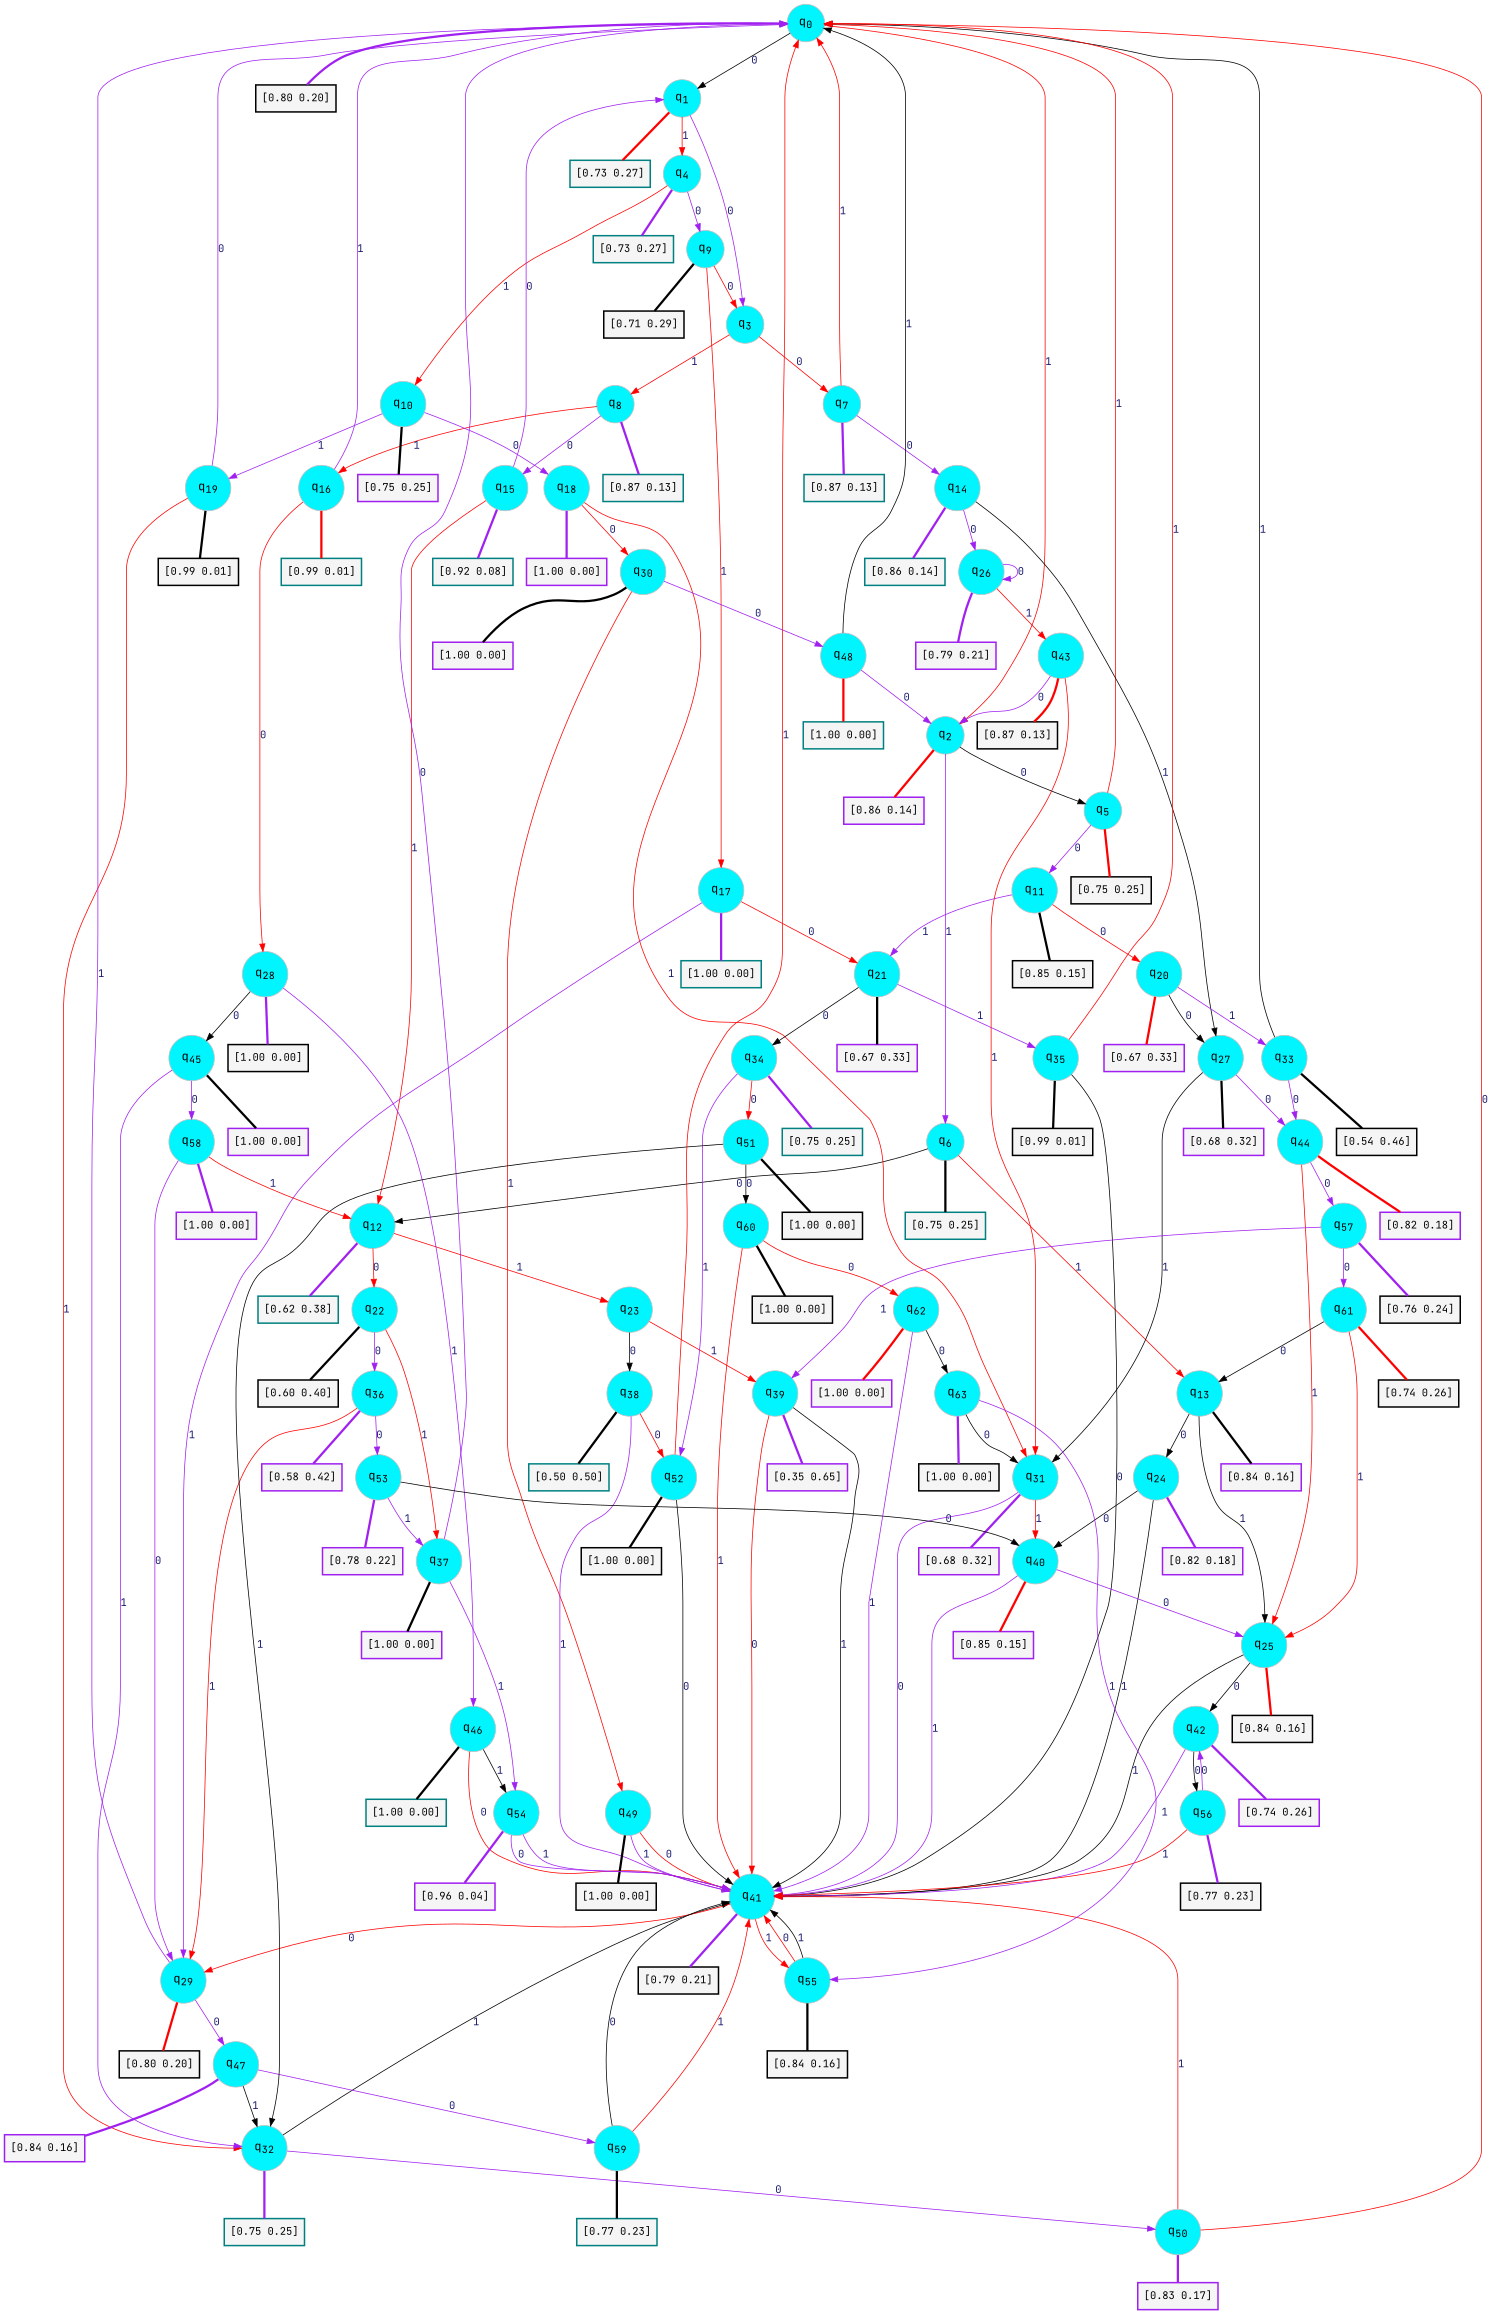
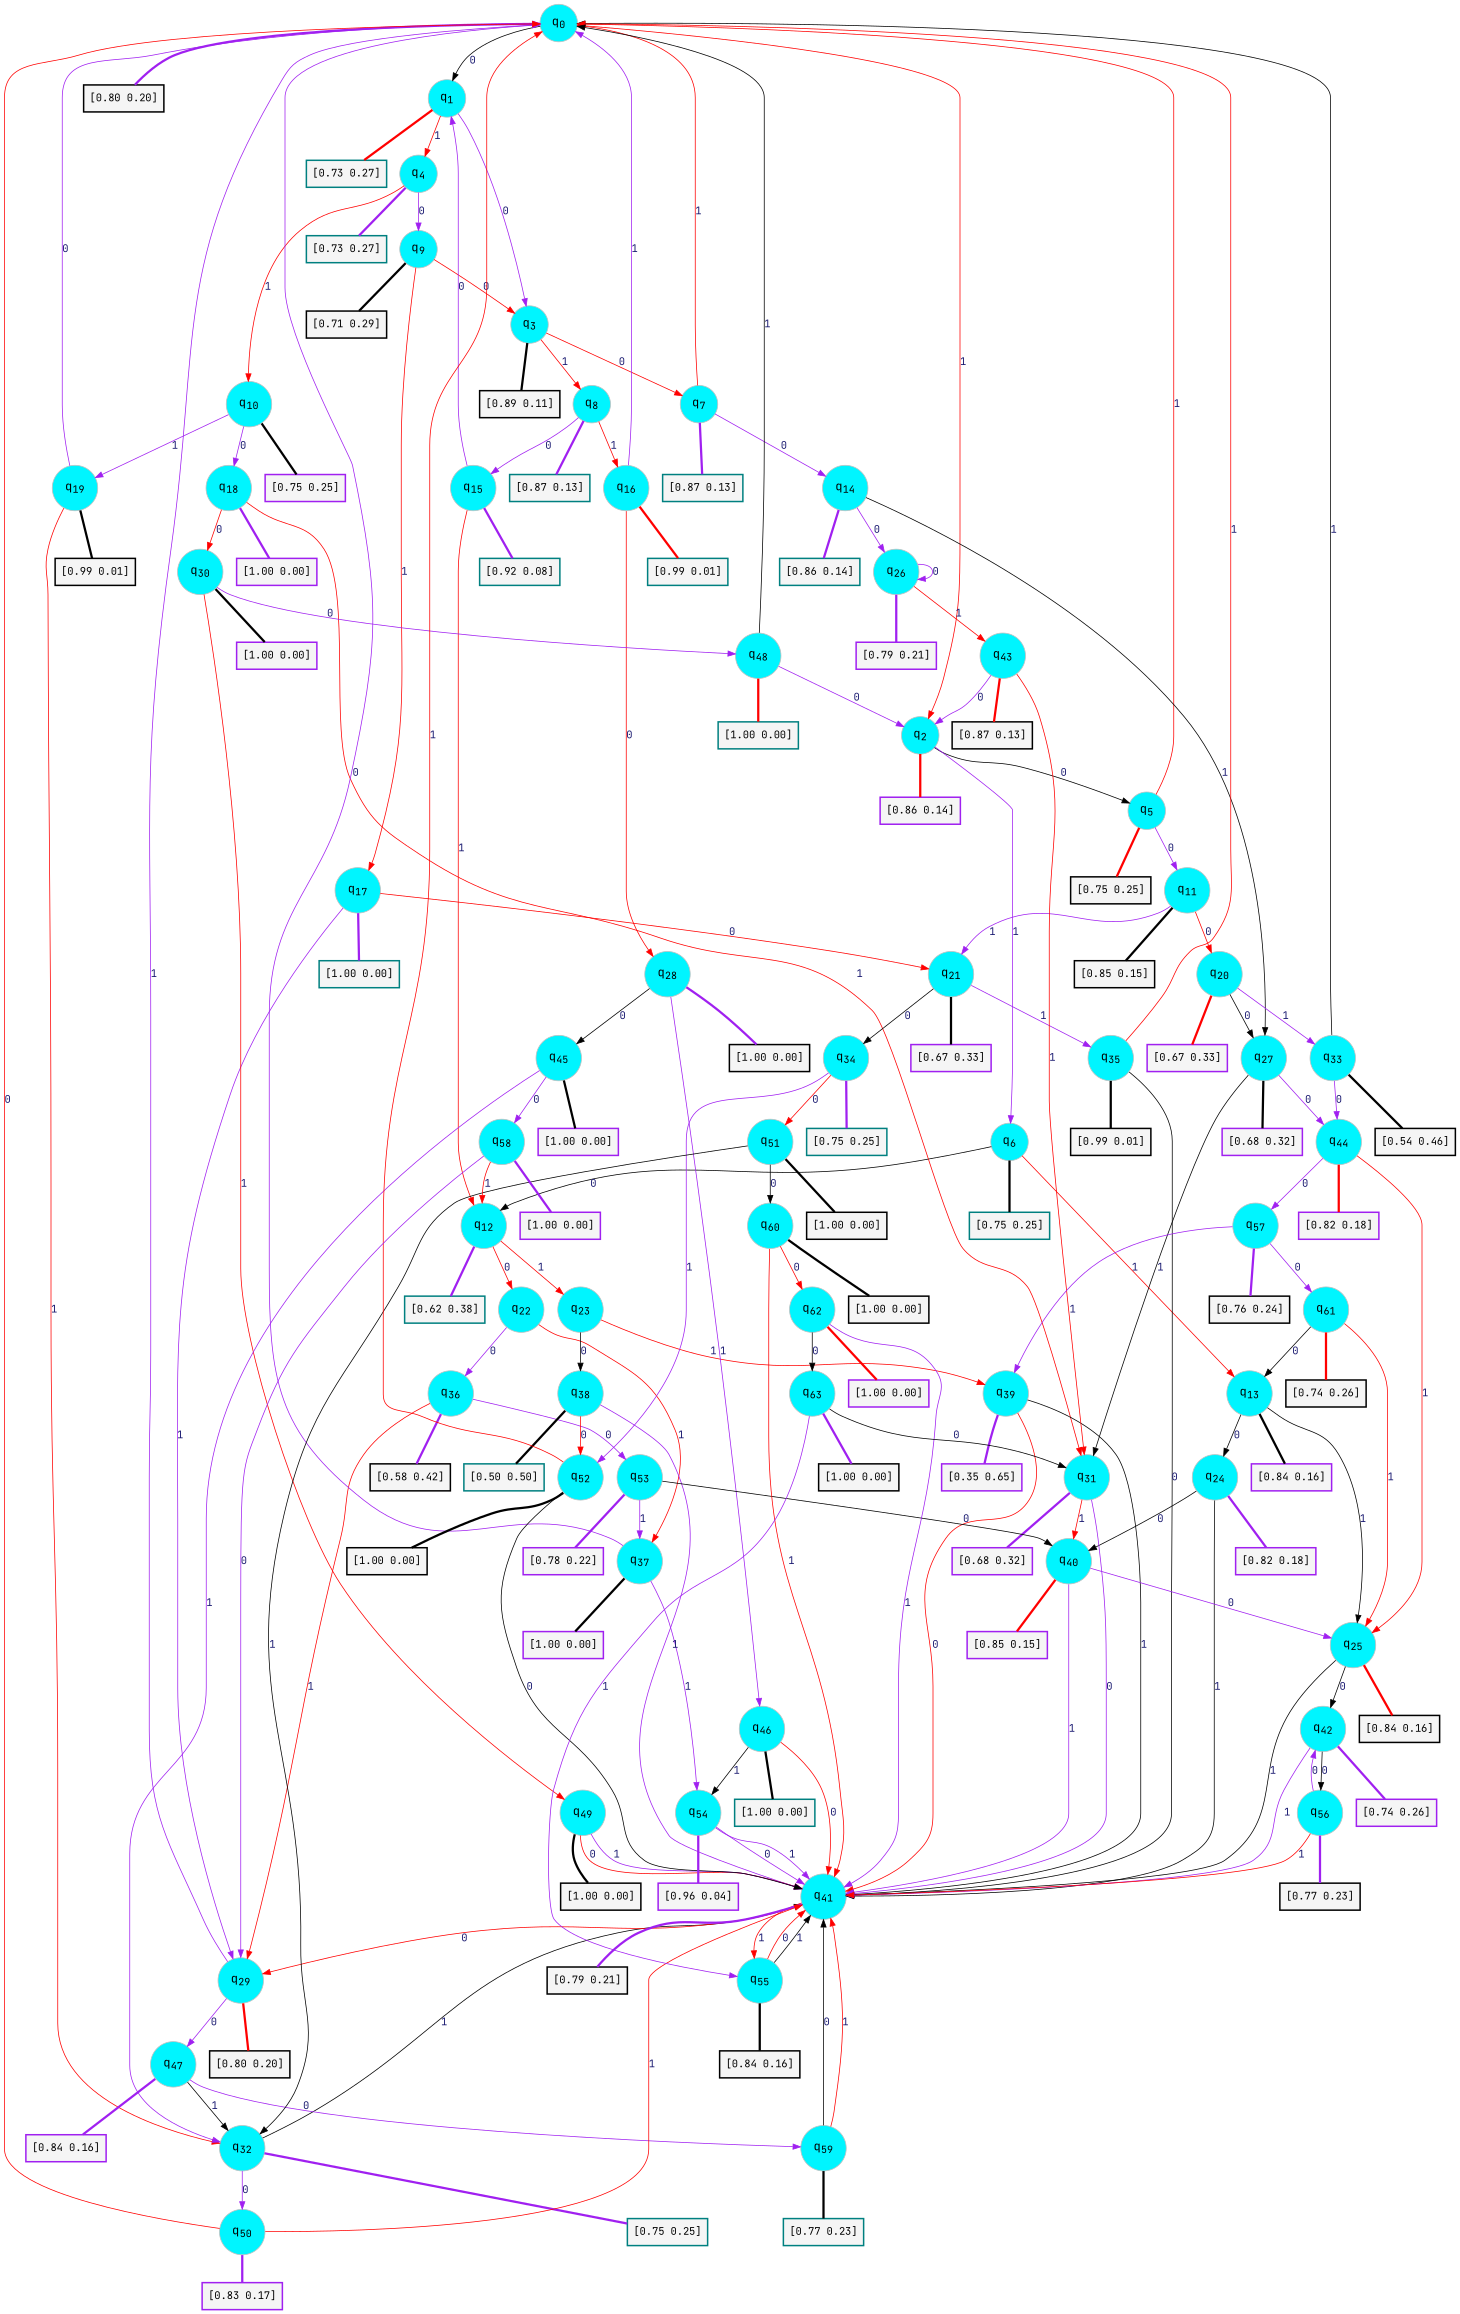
none -> (520, 404)
(298, 1394) -> none
(302, 1477) -> (410, 1477)
